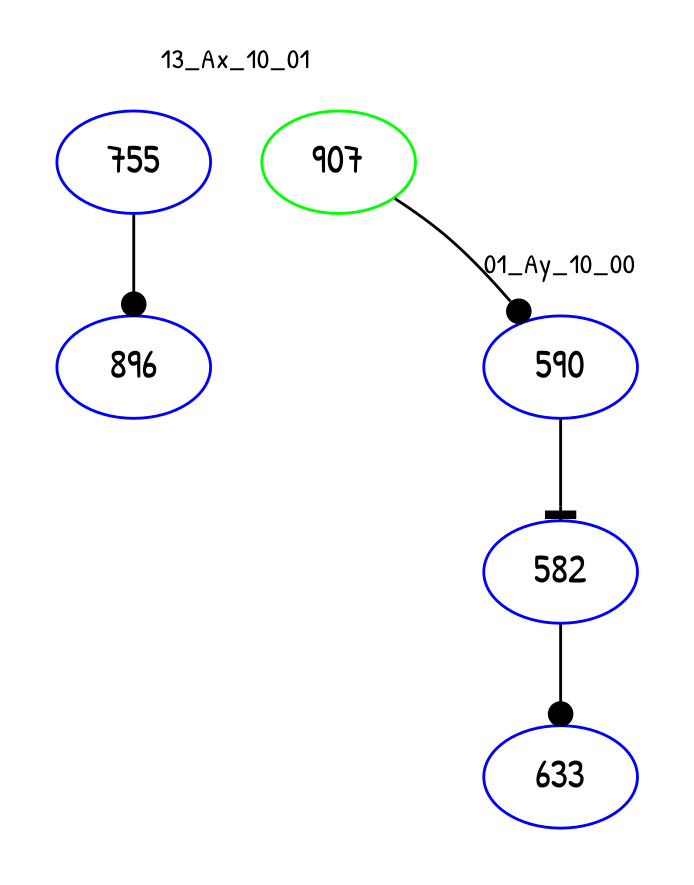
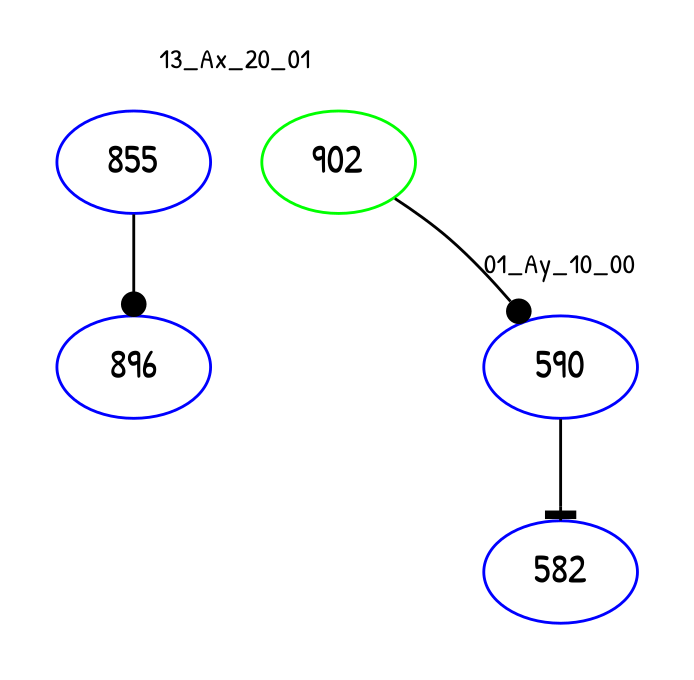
(236, 61) -> (236, 61)
(134, 162) -> (134, 162)
(339, 162) -> (339, 162)
(561, 777) -> none
